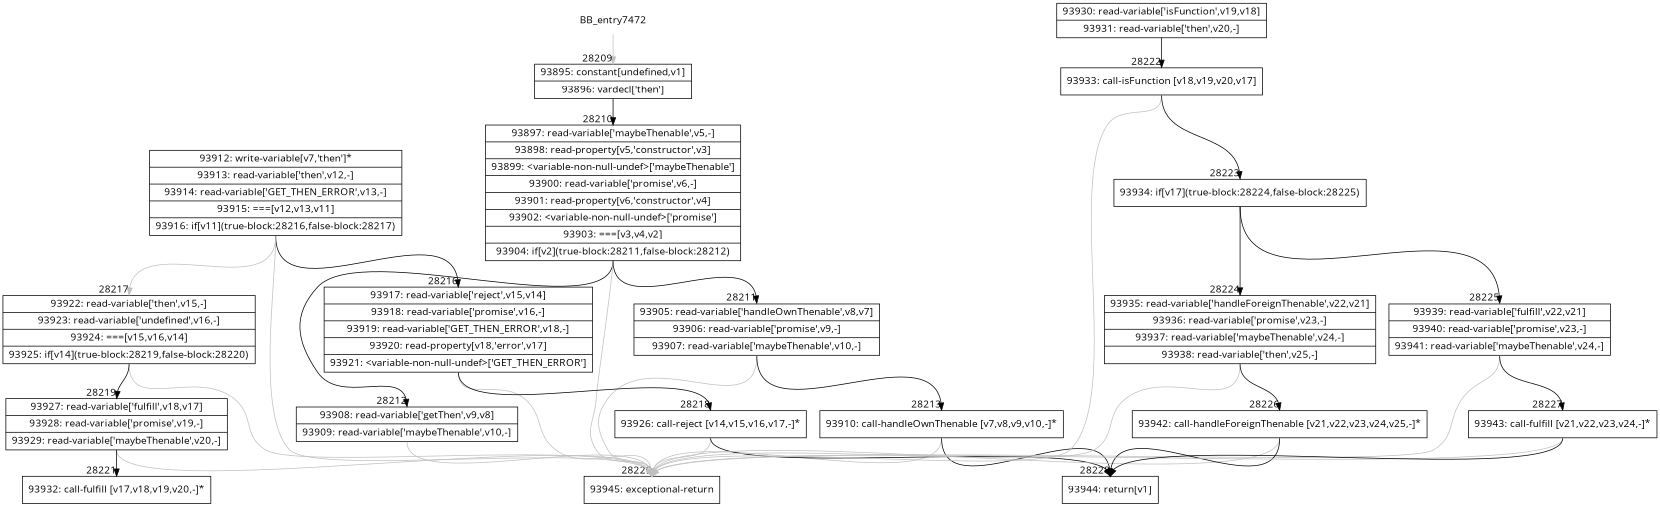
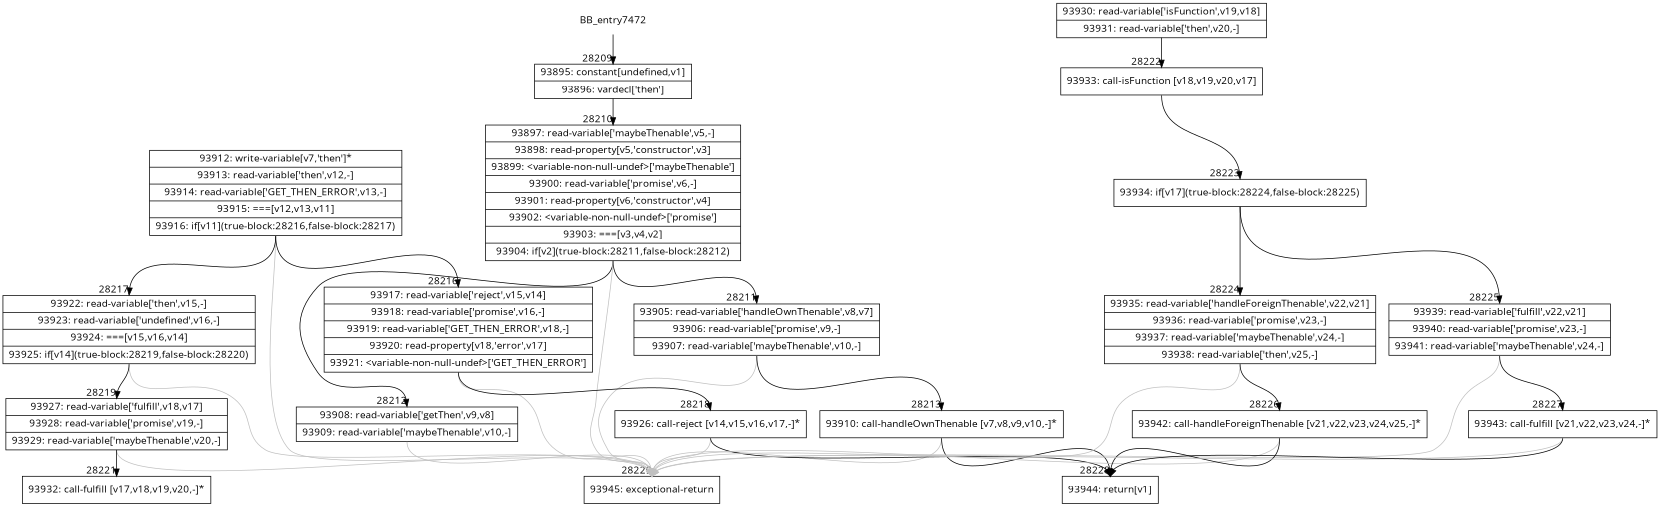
(613, 46) -> (613, 46)
(206, 266) -> (206, 266)
(1076, 440) -> none
